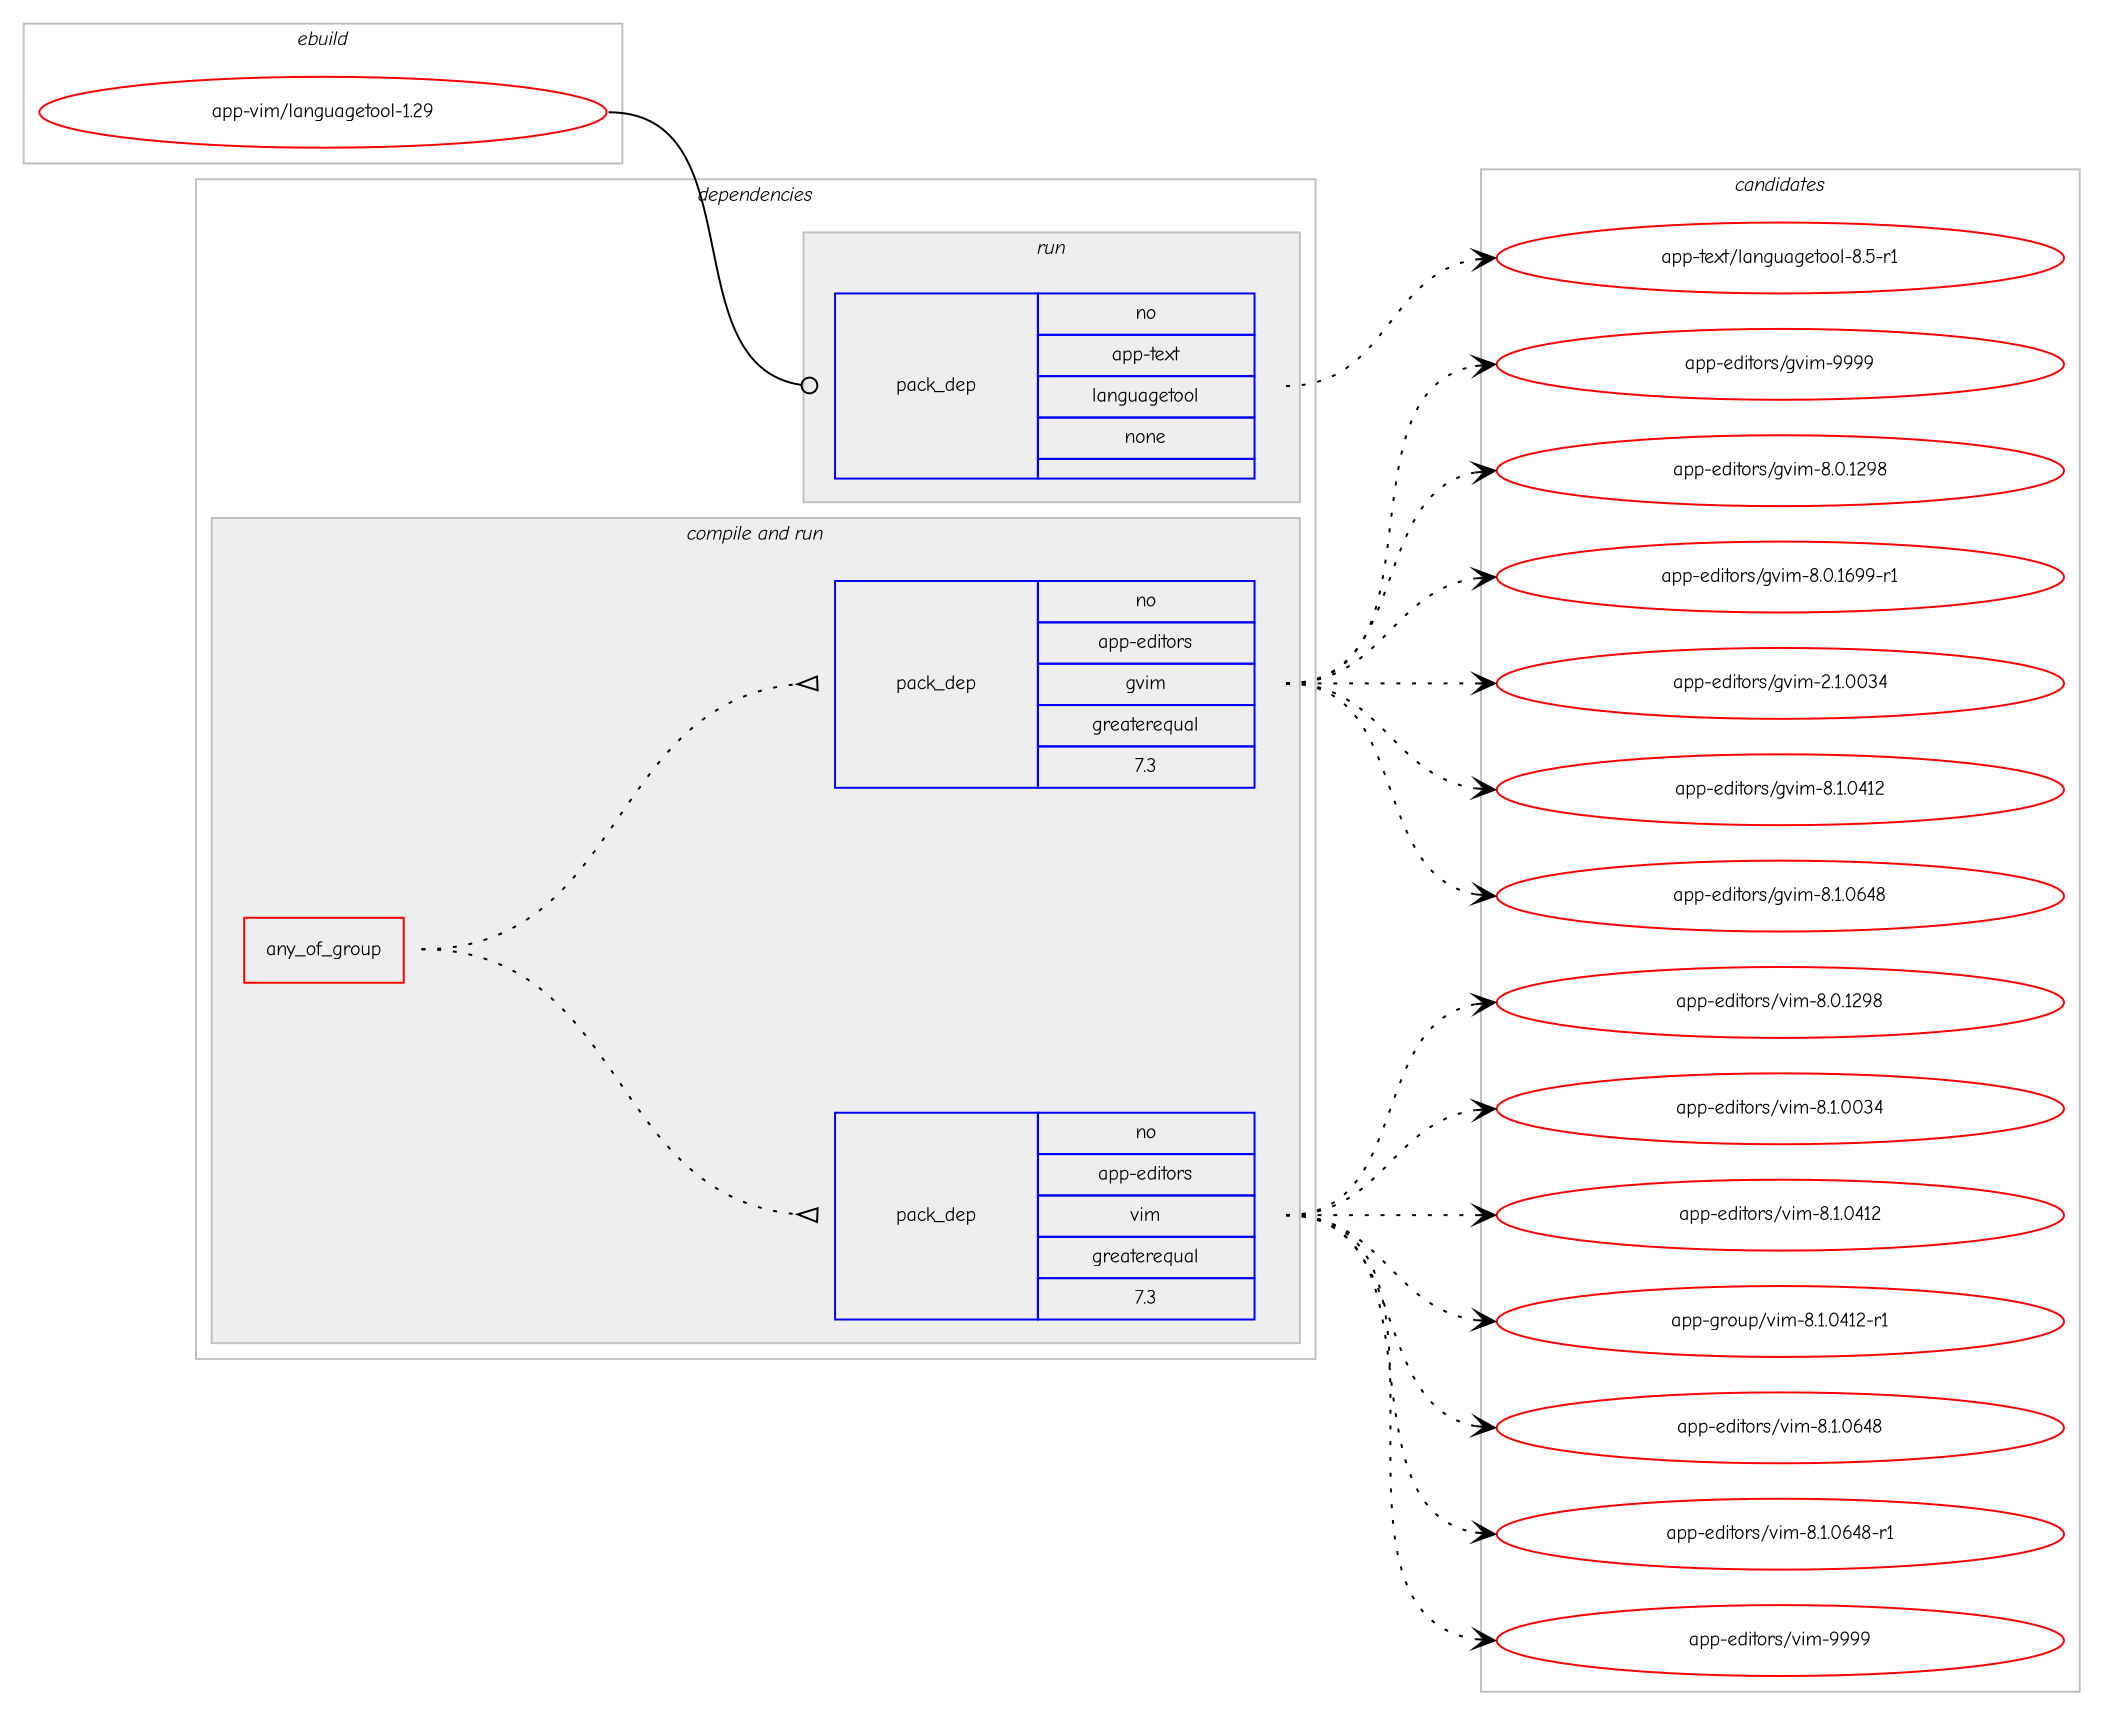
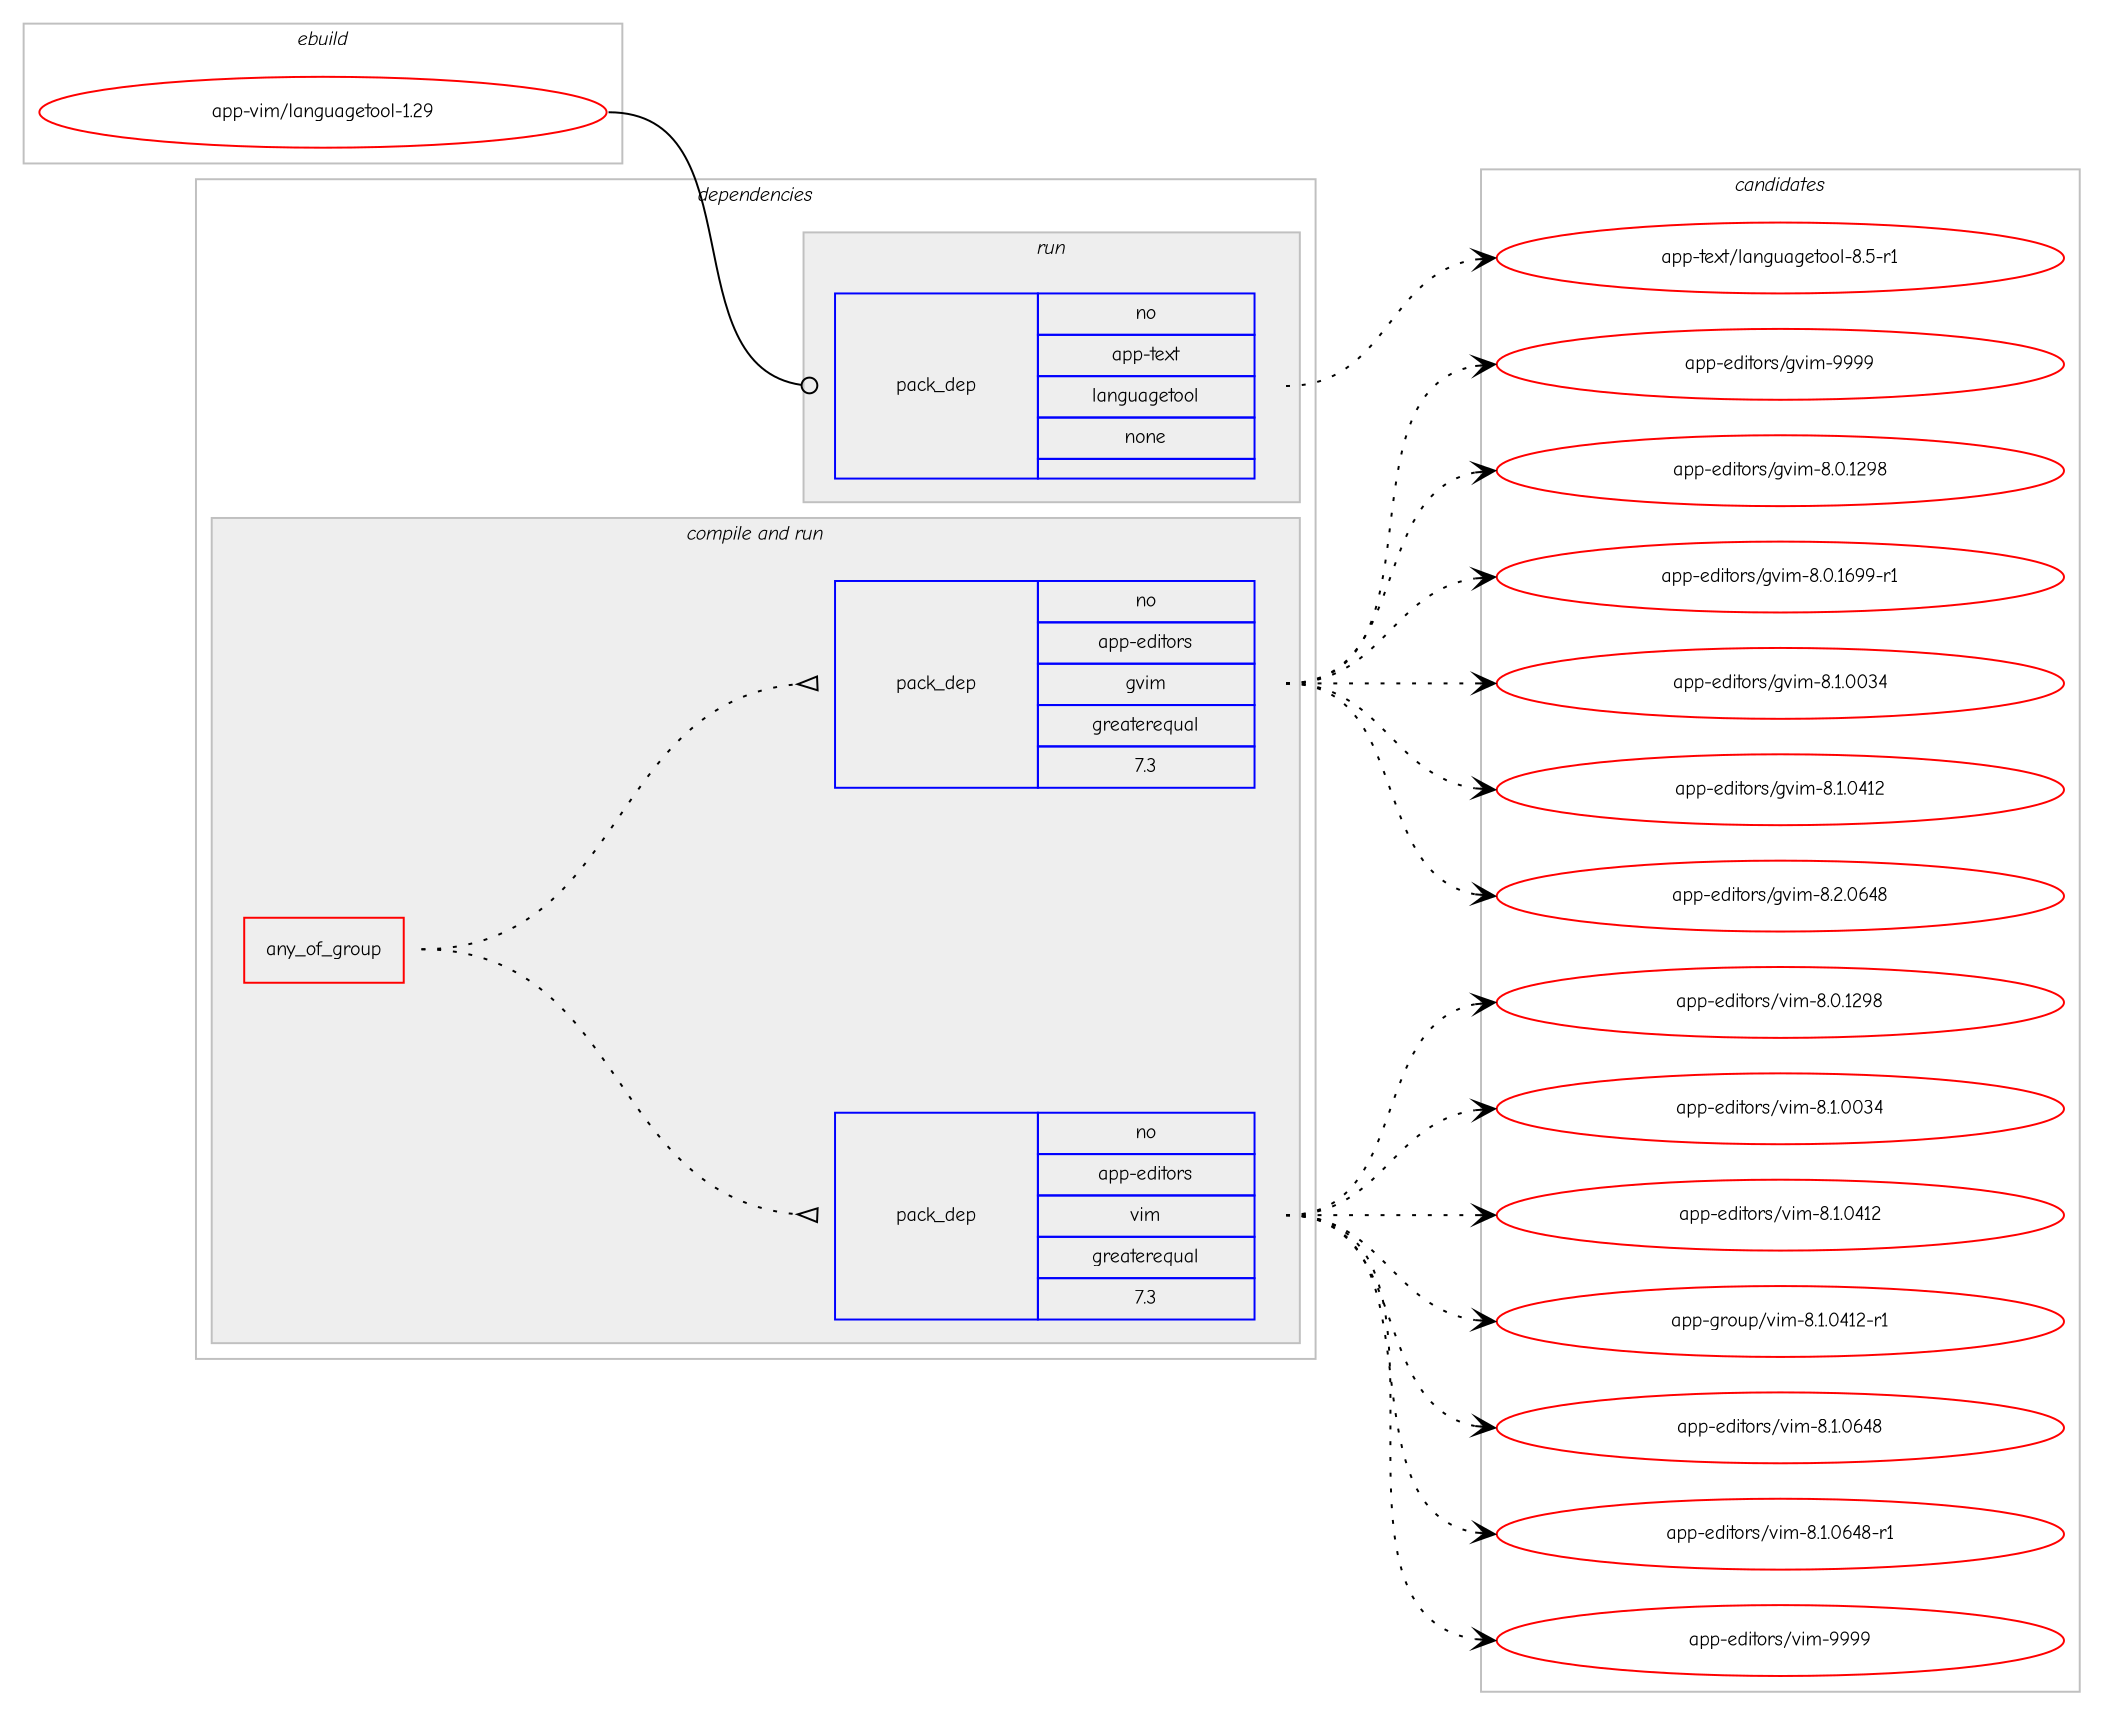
(1780, 683) -> (1780, 683)
(1780, 896) -> (1780, 896)
